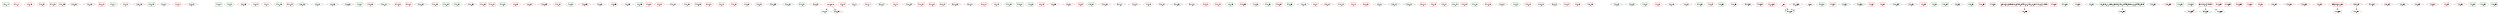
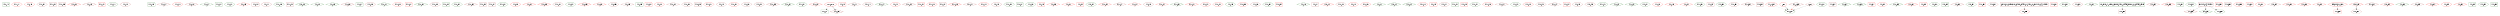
(139, 4) -> none
none -> (207, 4)
(1290, 4) -> none
none -> (1603, 4)
